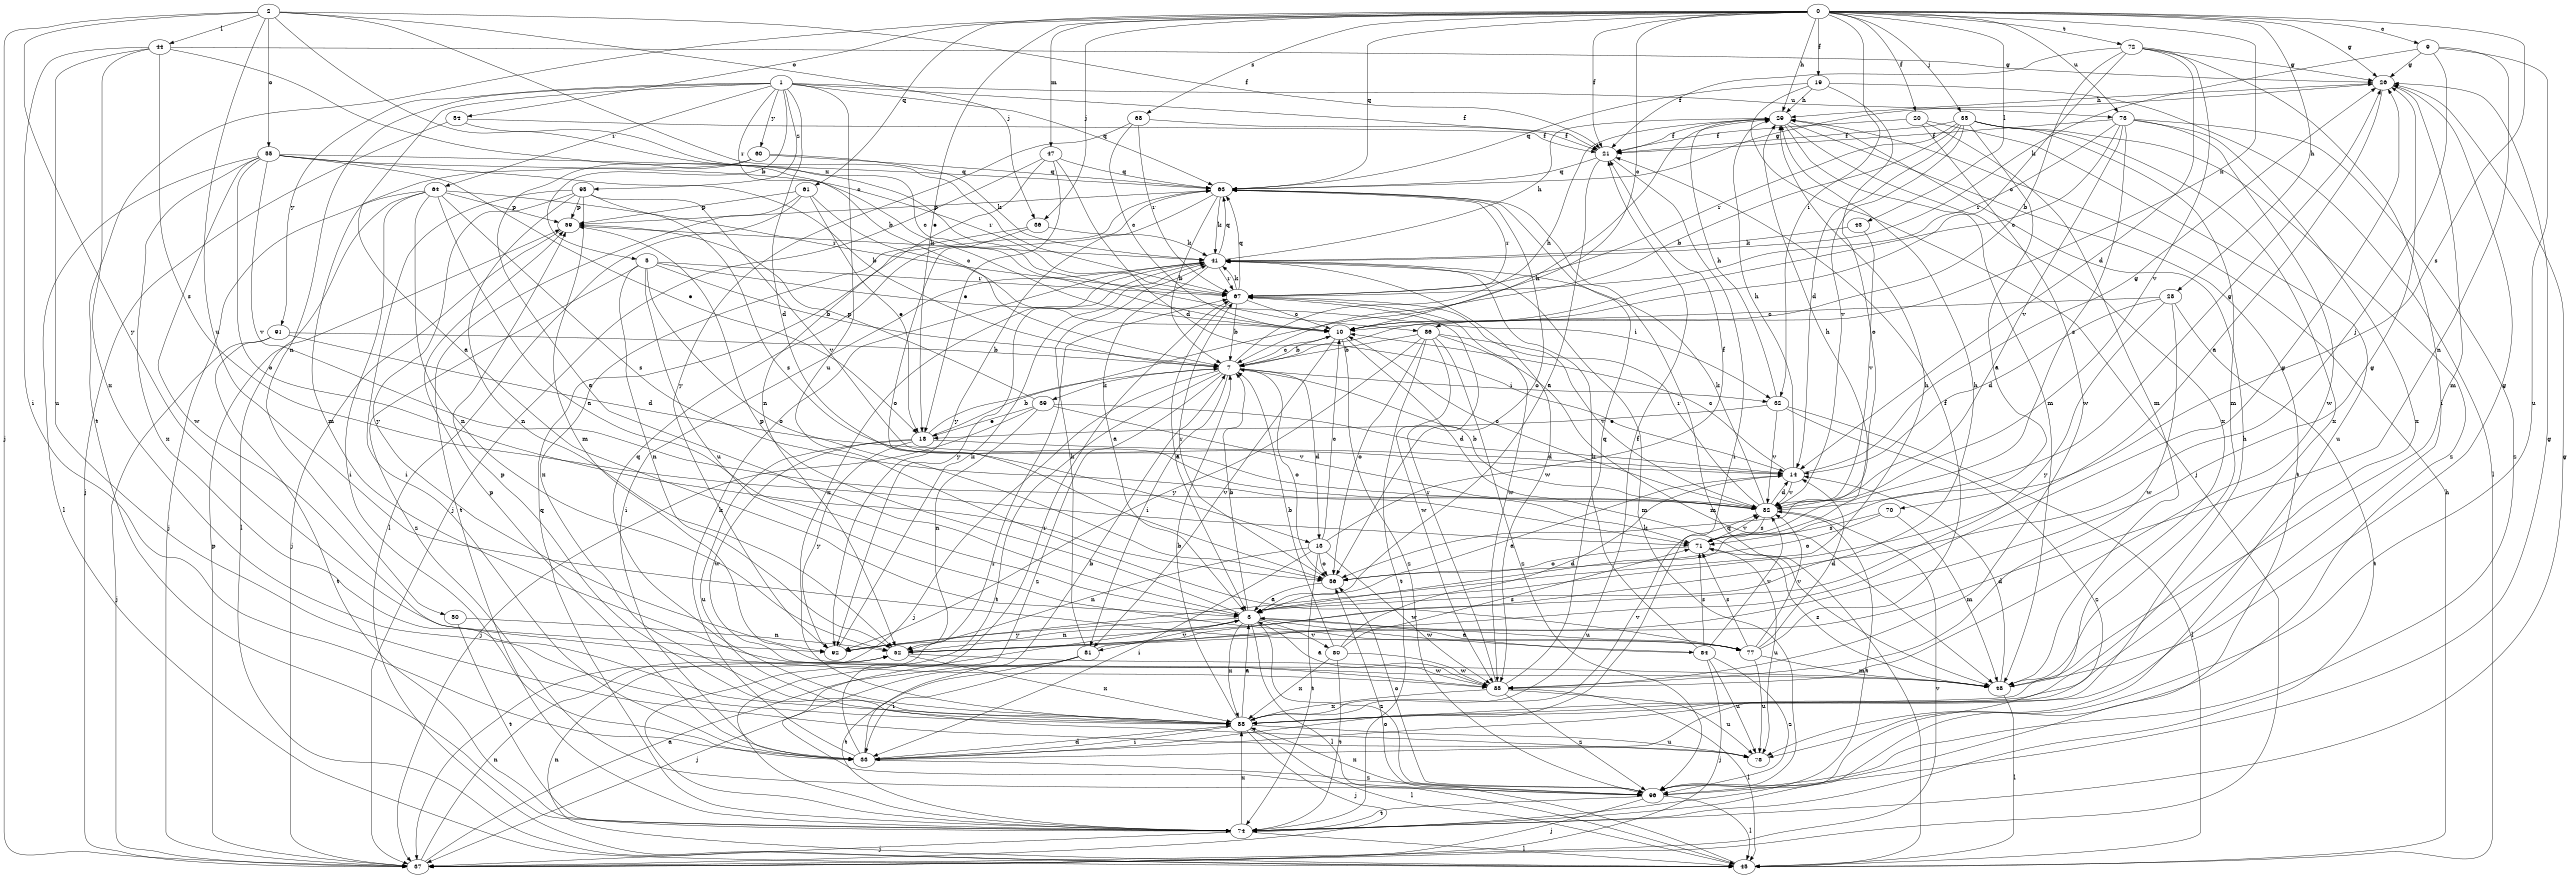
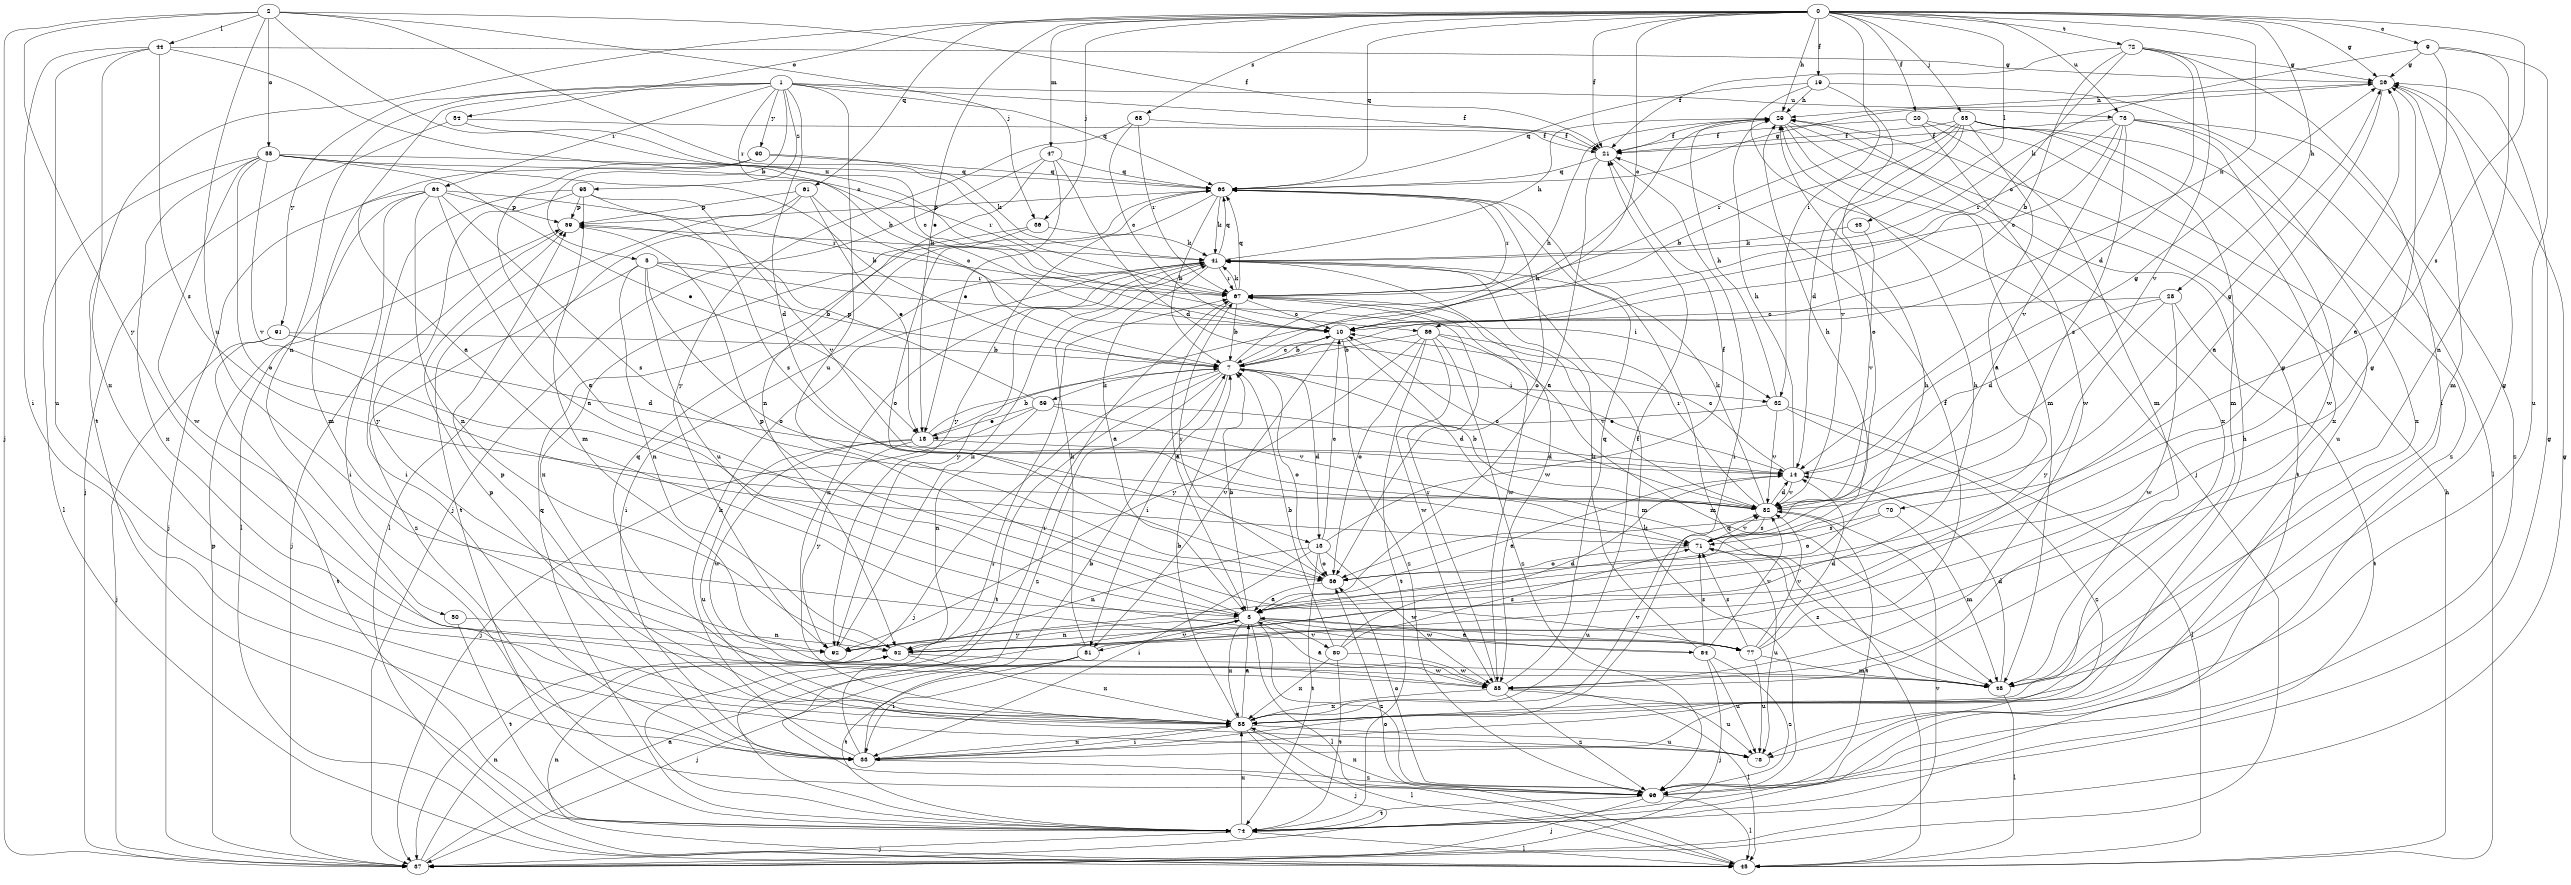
(759, 154) -> (759, 154)
(2356, 332) -> (2356, 332)
(584, 458) -> none
(1077, 742) -> (1077, 742)
